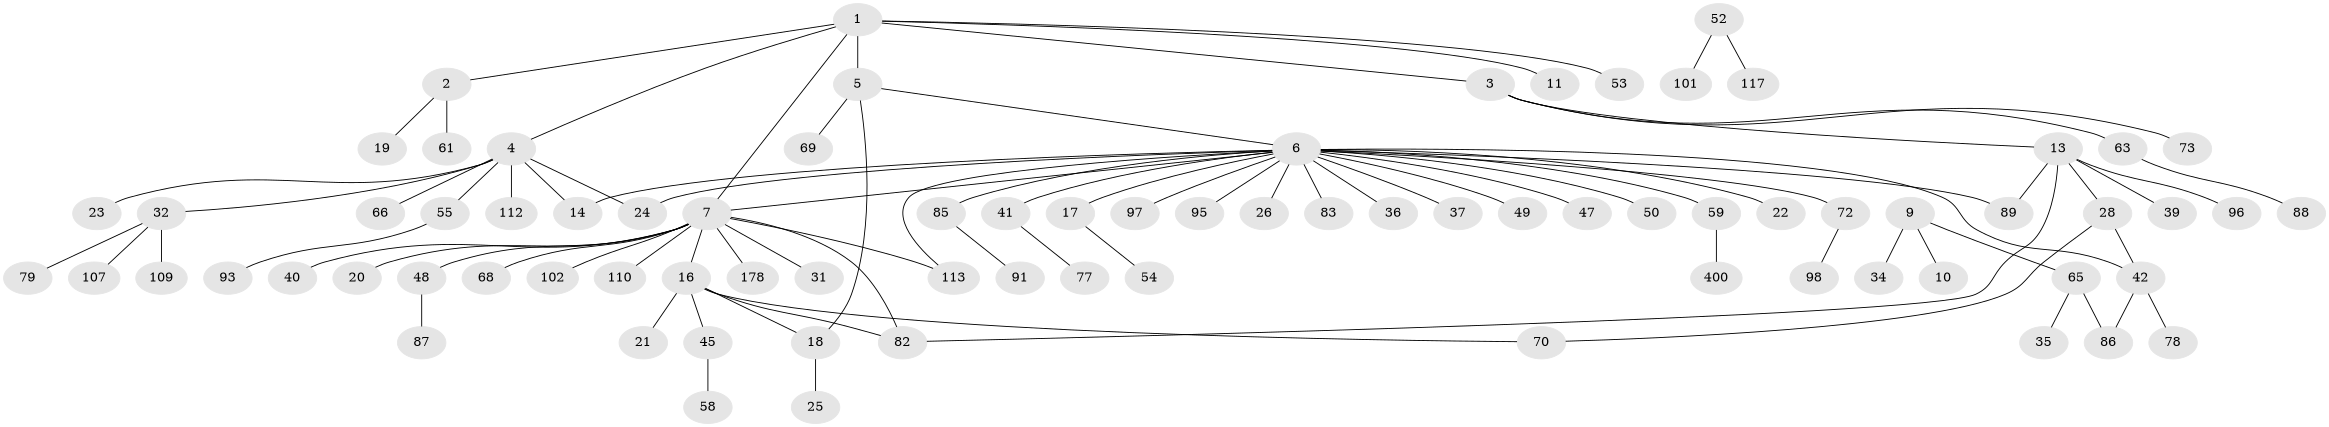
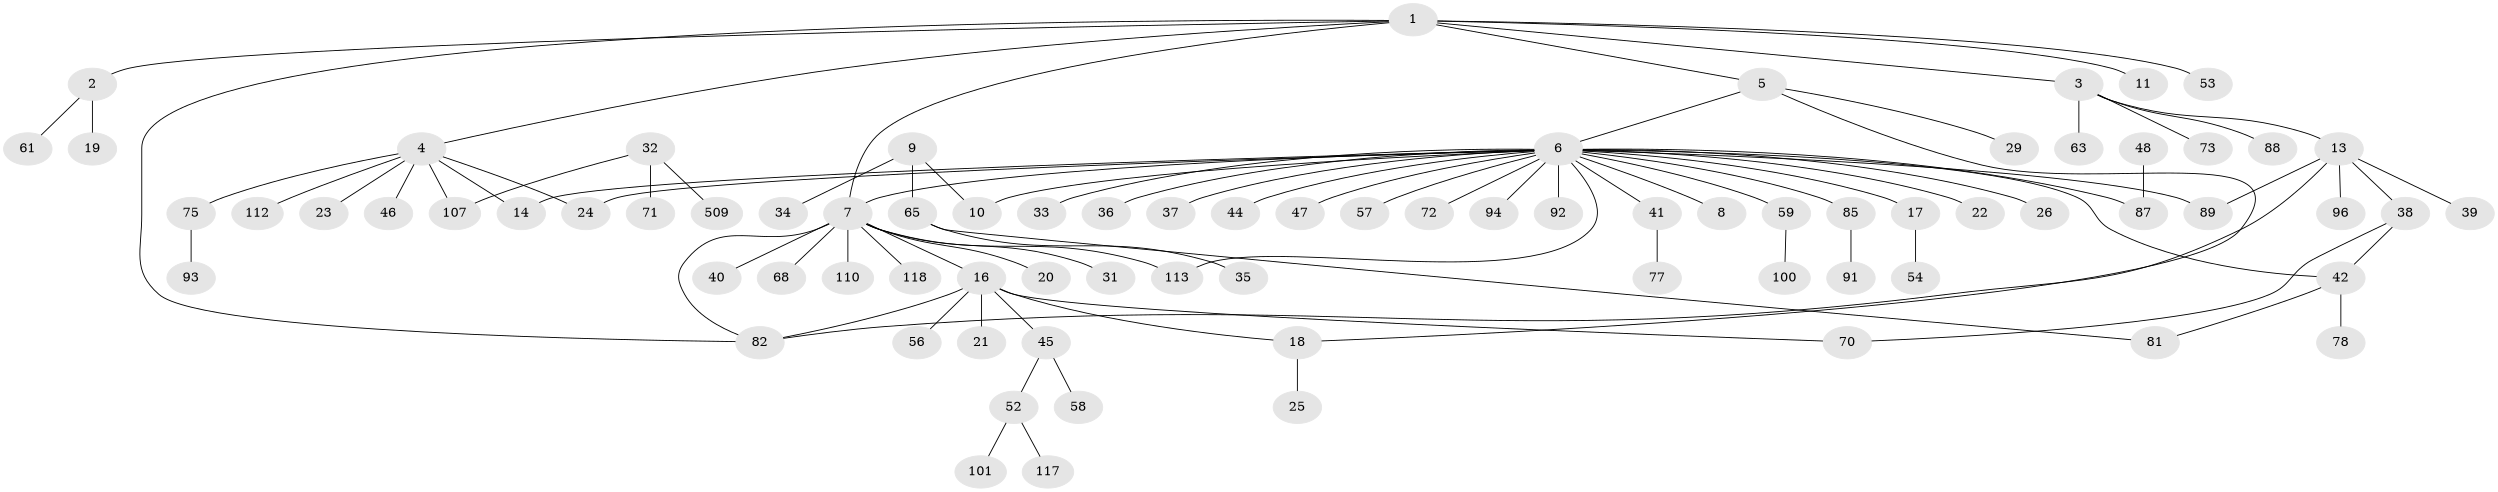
none -> (389, 63)
(808, 149) -> (2014, 149)
none -> (1856, 159)
none -> (1129, 178)
(2212, 181) -> (2208, 123)
(341, 195) -> (438, 181)
(380, 214) -> (388, 214)
(445, 214) -> (191, 214)
(1135, 214) -> (1494, 214)
(1200, 214) -> (1558, 214)
(1329, 214) -> (1042, 214)
(1523, 214) -> (1235, 214)
(1652, 214) -> (1365, 214)
none -> (1722, 214)
(2108, 214) -> (2405, 214)
(564, 246) -> none
(28, 278) -> (650, 214)
(162, 278) -> (717, 214)
(553, 278) -> none
(753, 278) -> (915, 278)
(1716, 278) -> (1785, 278)
(1814, 278) -> none
none -> (917, 343)
(2108, 343) -> (2155, 343)
none -> (1030, 375)
